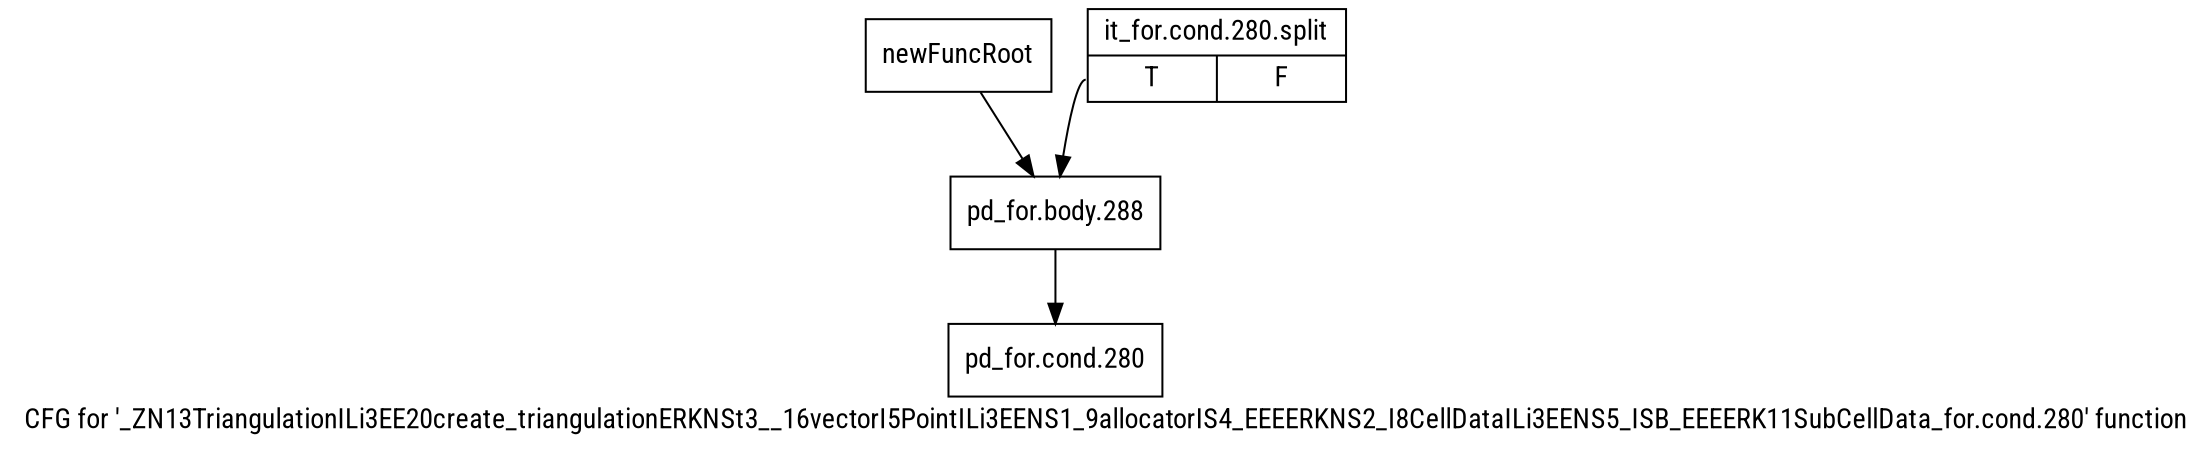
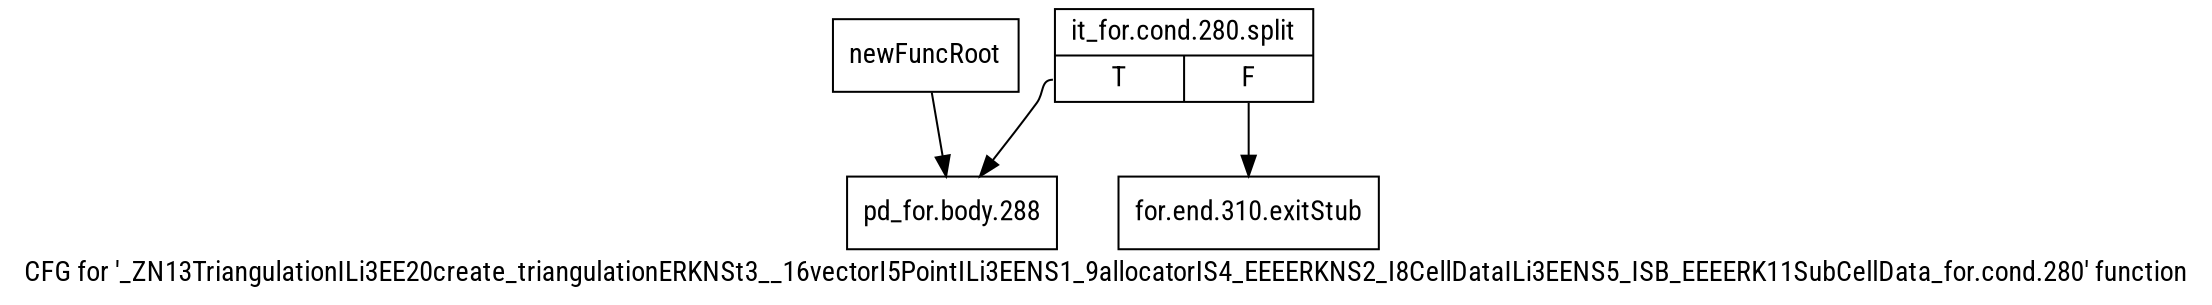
none -> (1249, 213)
(1055, 360) -> none
